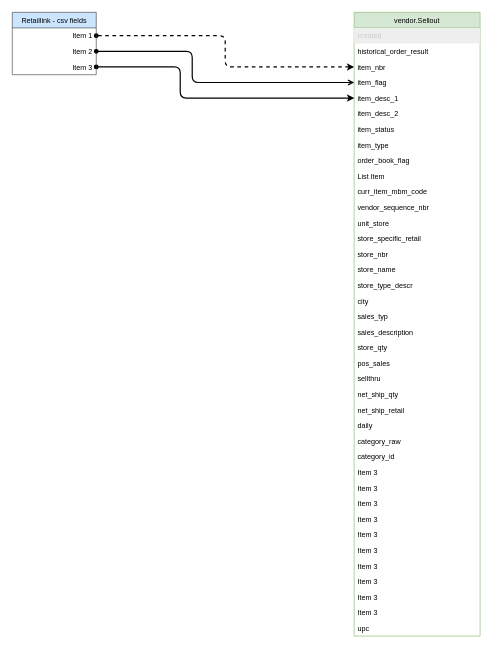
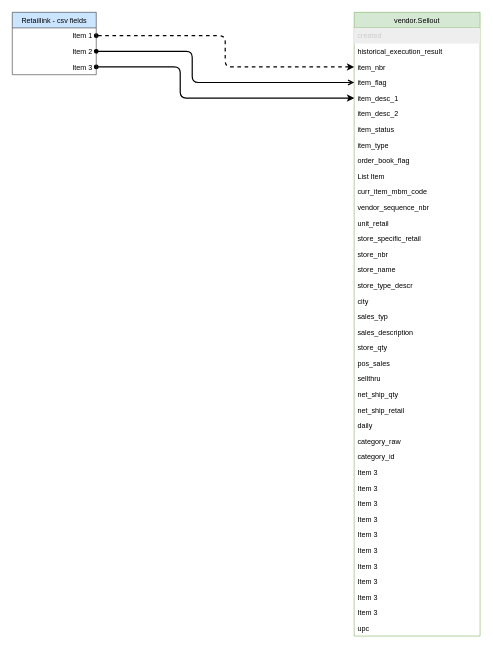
(400, 52) -> (407, 52)
(377, 223) -> (377, 223)
